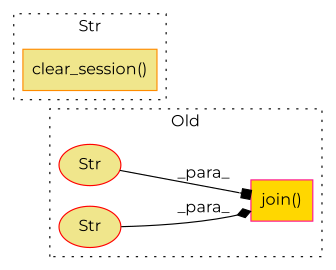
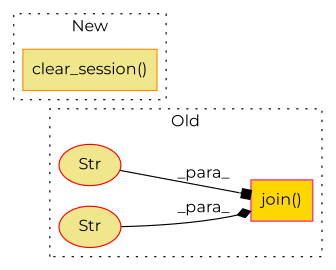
(90, 27) -> (90, 27)
